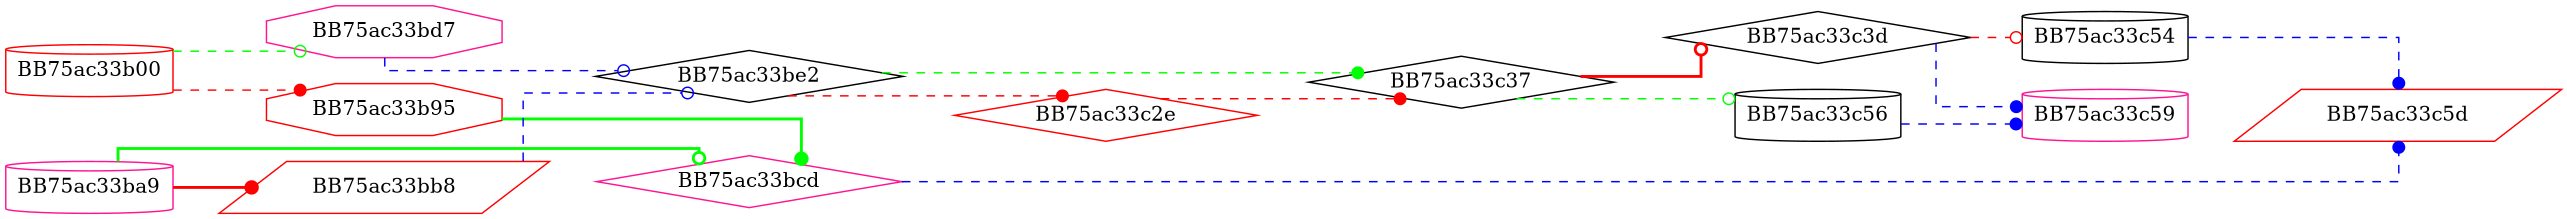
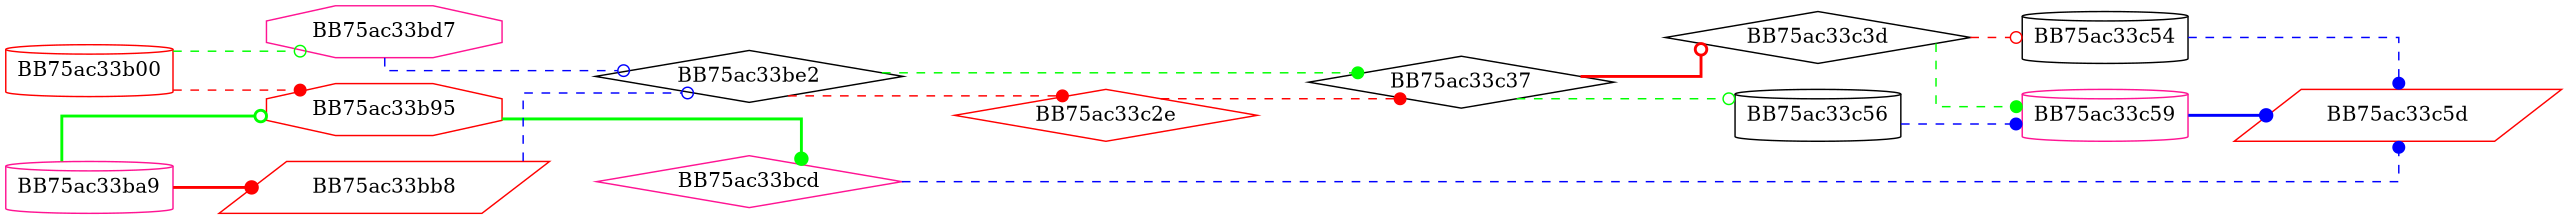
(1942, 107) -> (1942, 107)
none -> (2224, 115)
(404, 148) -> (136, 116)
